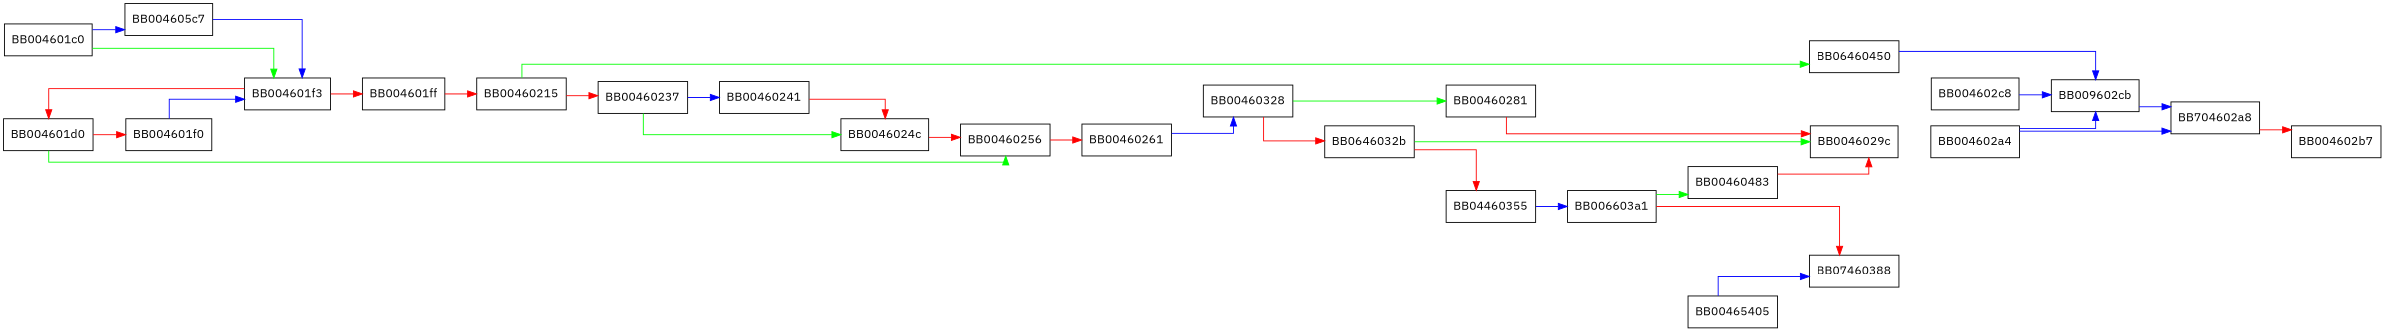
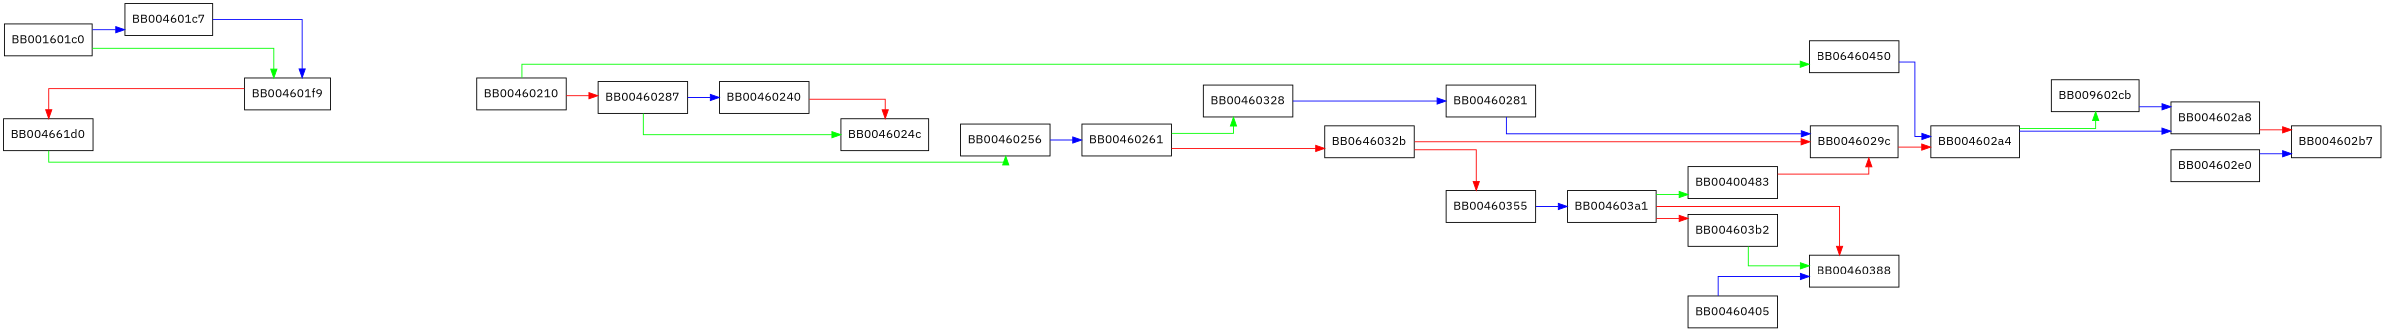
(169, 19) -> (169, 19)
(48, 40) -> (48, 40)
(2007, 51) -> (1915, 95)
(288, 94) -> (288, 94)
(404, 94) -> none
(521, 94) -> (521, 94)
(1975, 94) -> none
(643, 97) -> (643, 97)
(764, 97) -> (764, 97)
(1365, 101) -> (1365, 101)
(2215, 118) -> (2215, 118)
(2062, 128) -> (2062, 128)
(1206, 133) -> (1206, 133)
(1645, 134) -> (1645, 134)
(48, 135) -> (48, 135)
(169, 135) -> none
(940, 137) -> none
(1061, 140) -> (1061, 140)
(1278, 141) -> (1244, 148)
(1608, 142) -> (1608, 142)
none -> (1910, 147)
none -> (2215, 166)
(1733, 183) -> (1733, 183)
(1491, 206) -> (1491, 206)
(1612, 206) -> (1612, 206)
none -> (1733, 230)
(1854, 271) -> (1854, 271)
(1733, 312) -> (1733, 312)
